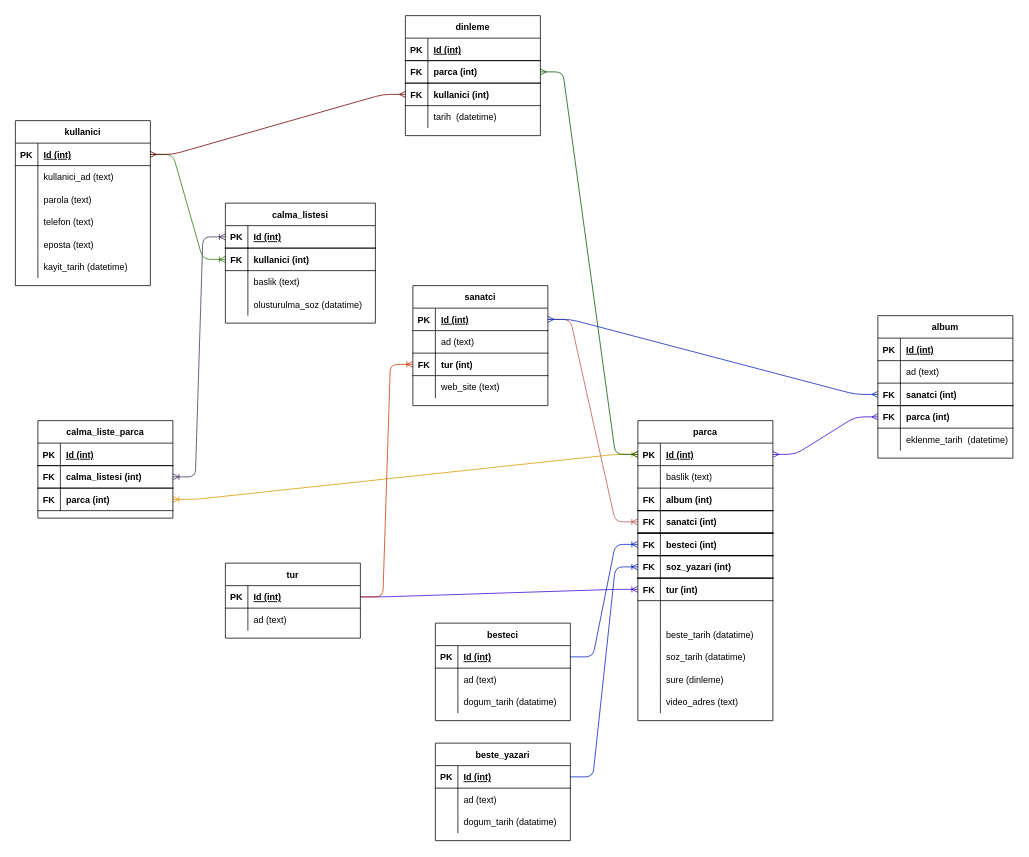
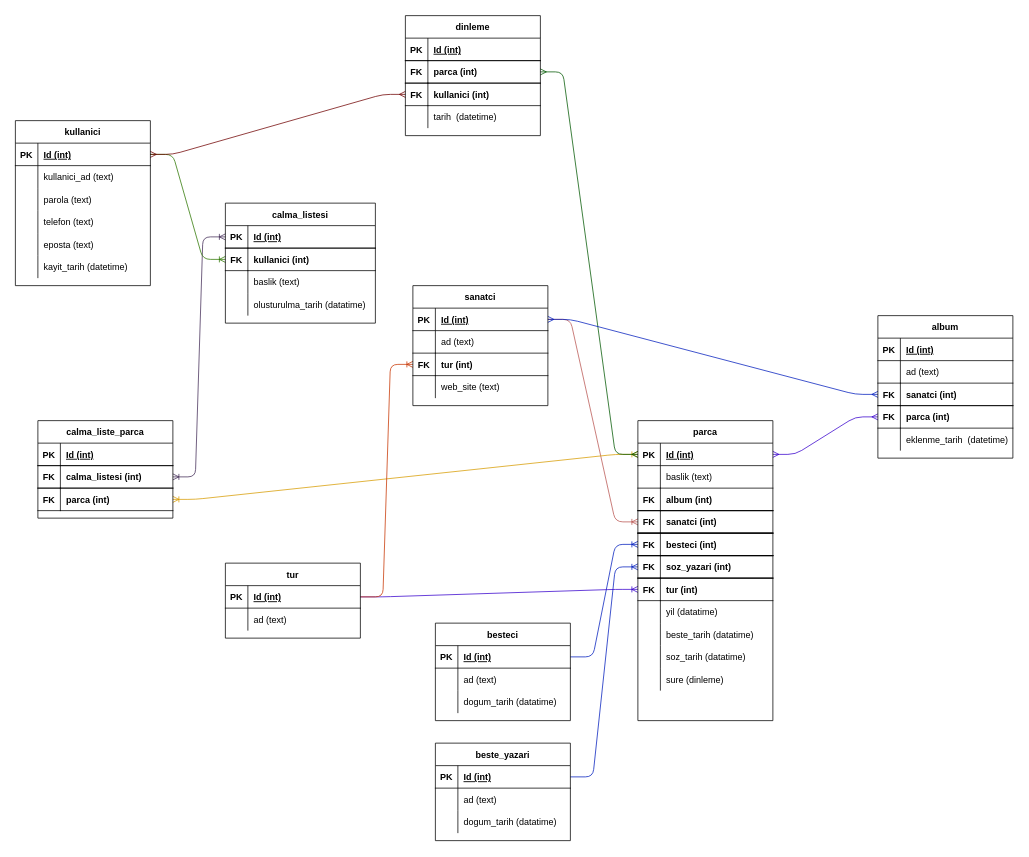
(316, 305) -> (319, 305)
none -> (717, 612)
(717, 702) -> none
